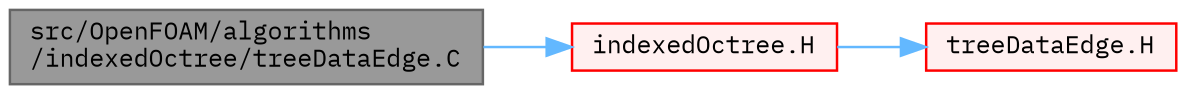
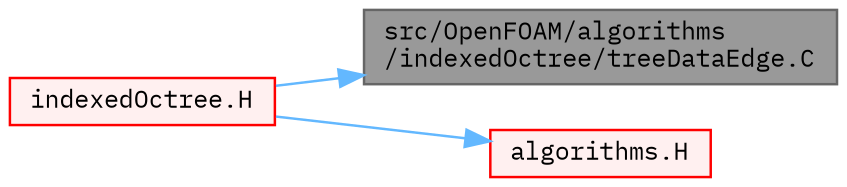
(515, 47) -> (308, 82)
(1051, 47) -> (601, 154)
